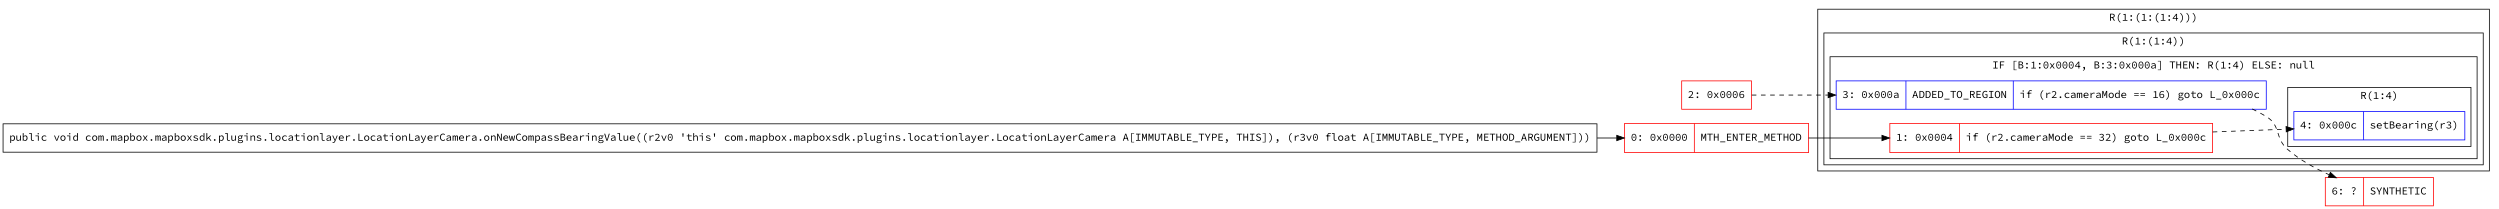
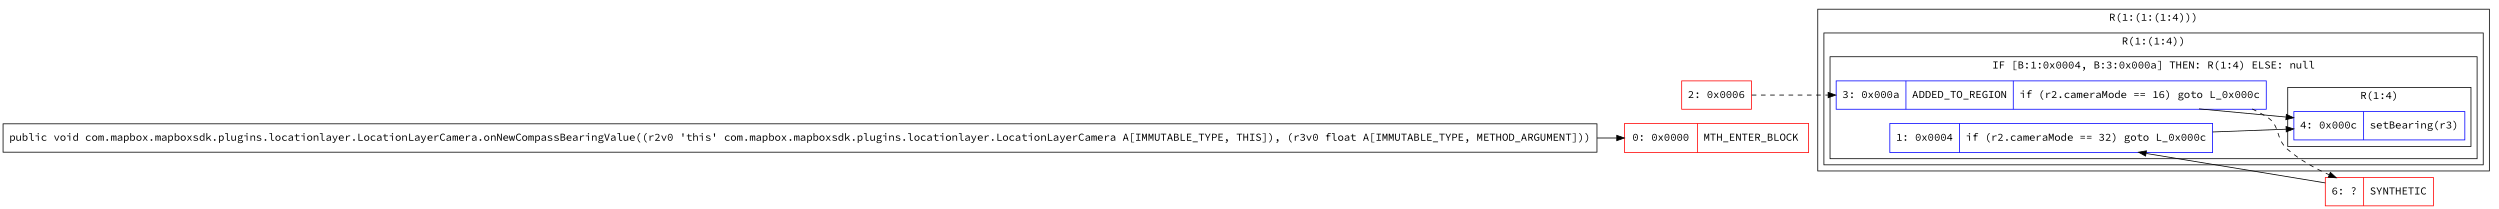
none -> (2242, 113)
(2249, 131) -> (2249, 131)
(1751, 138) -> (1751, 138)
(1845, 138) -> (2236, 168)
(2051, 138) -> (2051, 138)
